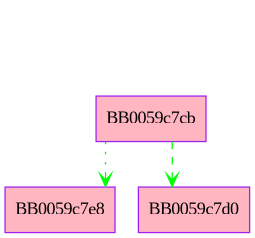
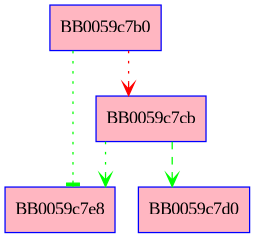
none -> (106, 28)
(151, 119) -> (151, 119)
(60, 210) -> (60, 210)
(194, 210) -> (194, 210)
